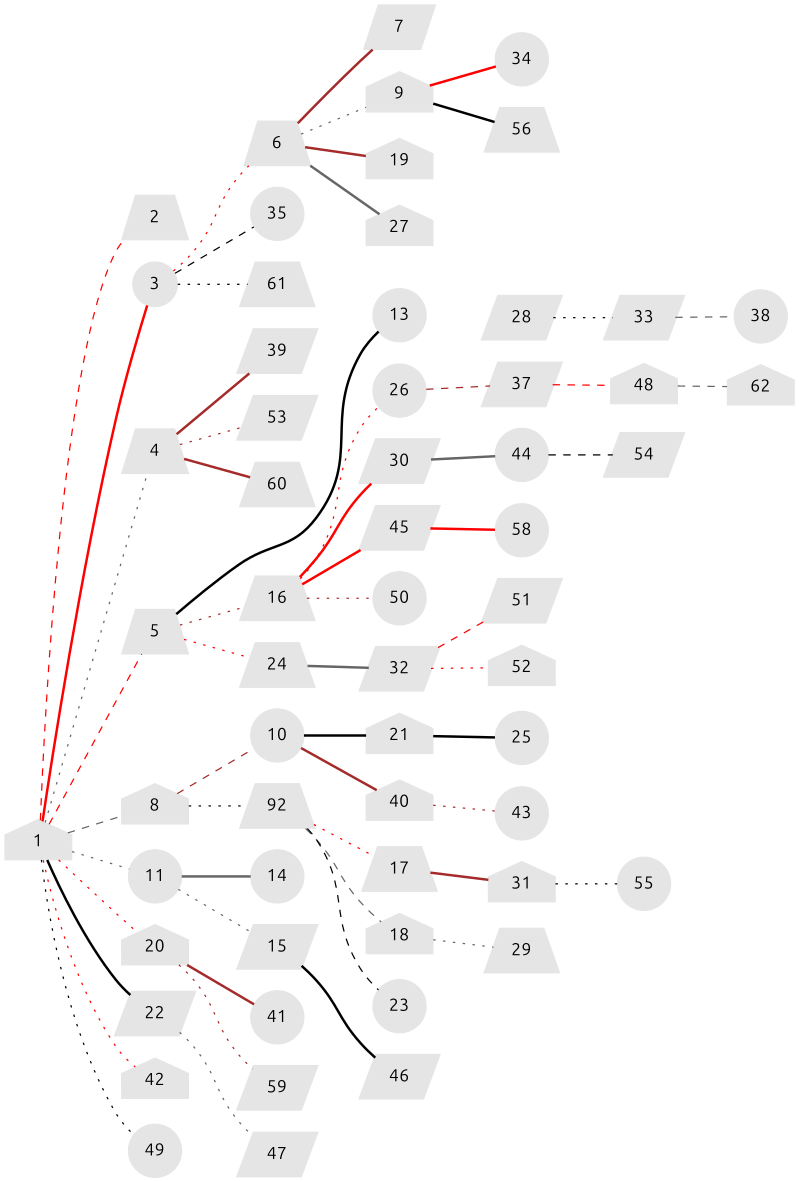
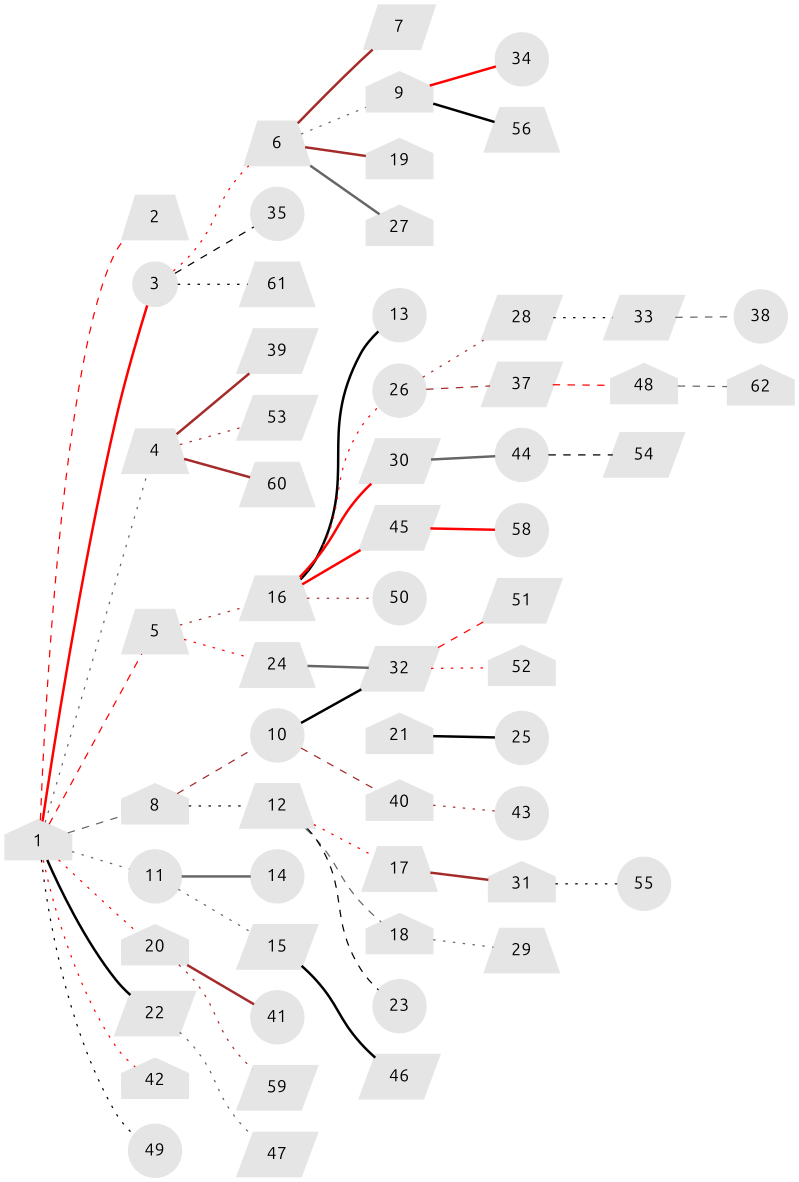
none -> (453, 359)
(324, 505) -> (338, 455)
(335, 735) -> (331, 706)
(339, 769) -> (339, 769)
(277, 806) -> (277, 806)
